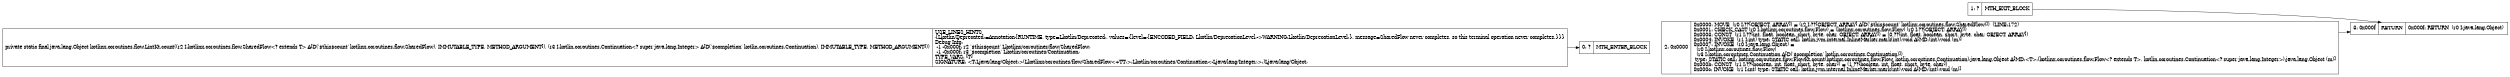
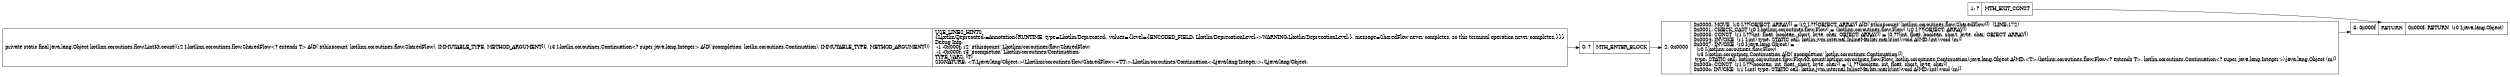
(2007, 9) -> (2007, 9)
none -> (1654, 48)
